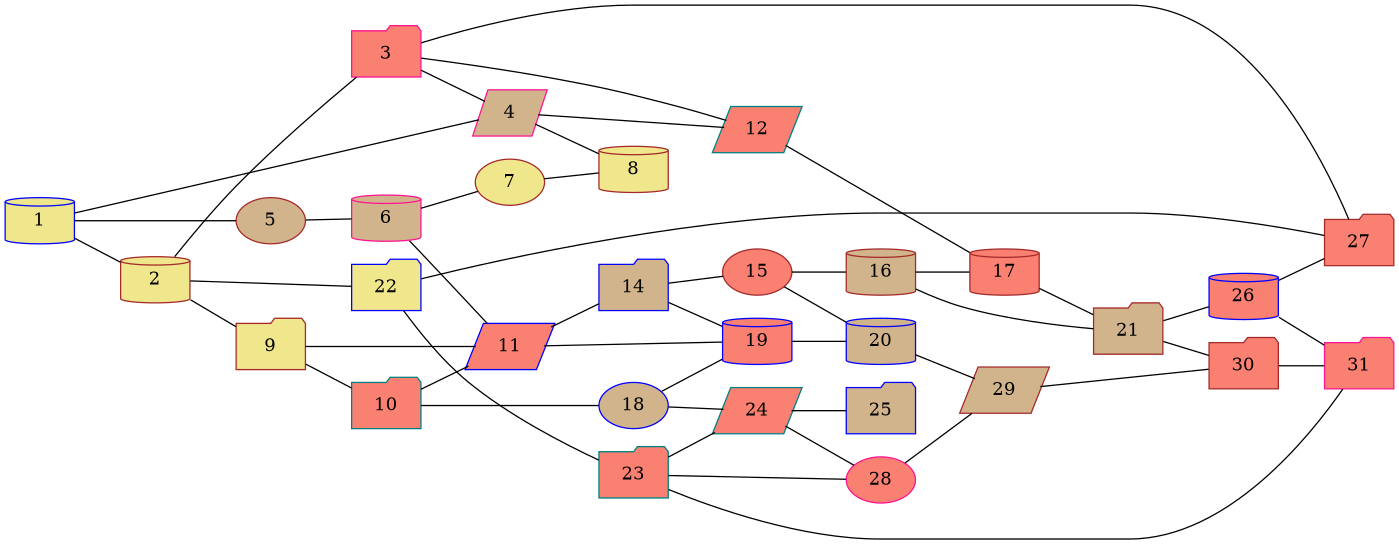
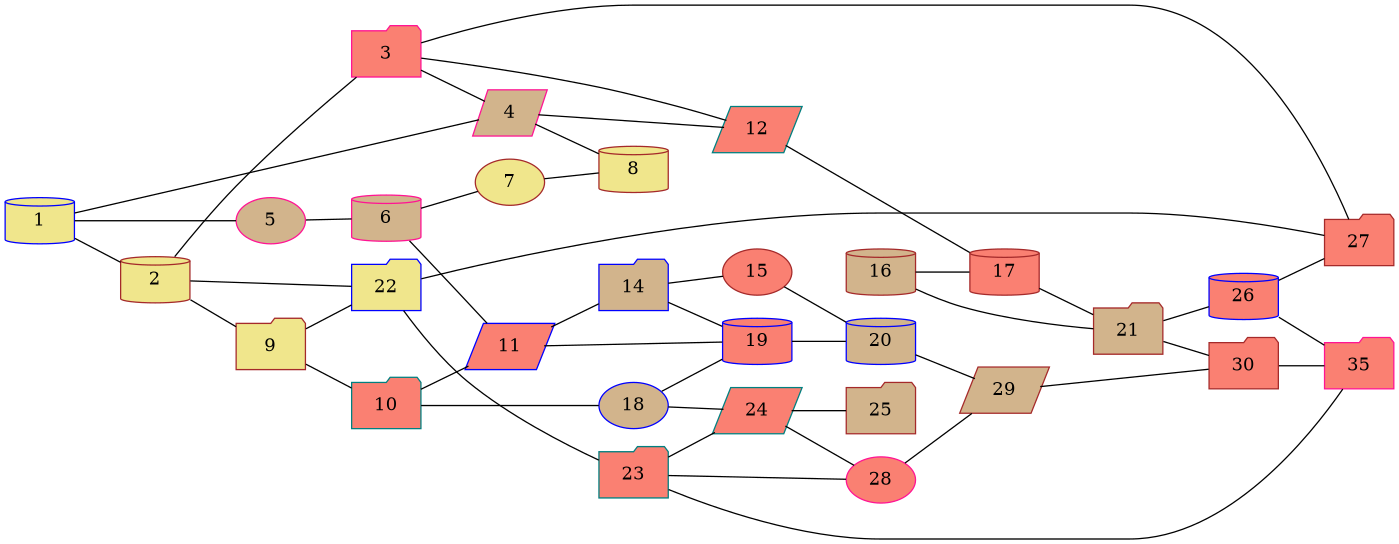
(271, 221) -> (271, 221)
(819, 272) -> none
(391, 346) -> (329, 317)
(1359, 366) -> (1359, 366)
(881, 411) -> (881, 411)
